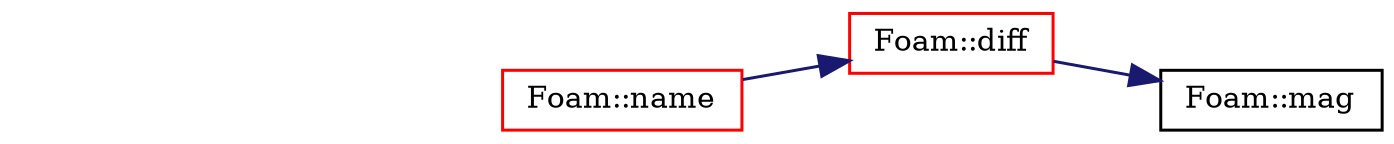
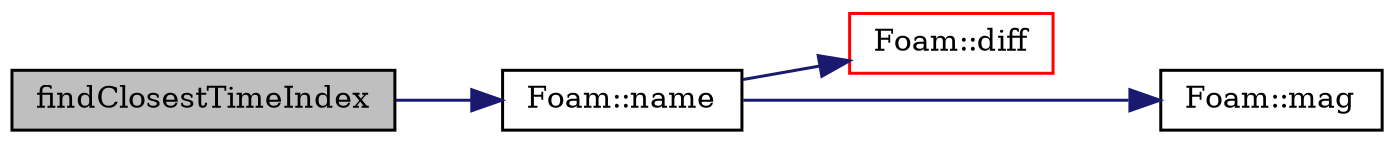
(1092, 68) -> (936, 100)
none -> (203, 100)
(622, 100) -> (622, 100)
